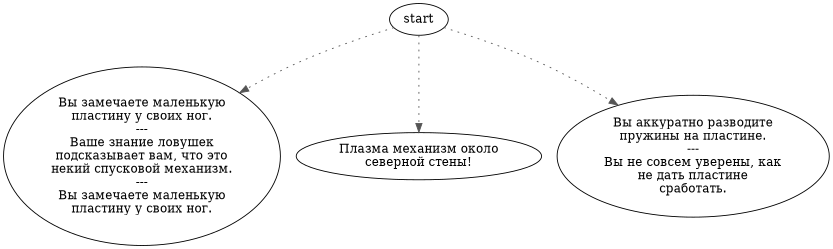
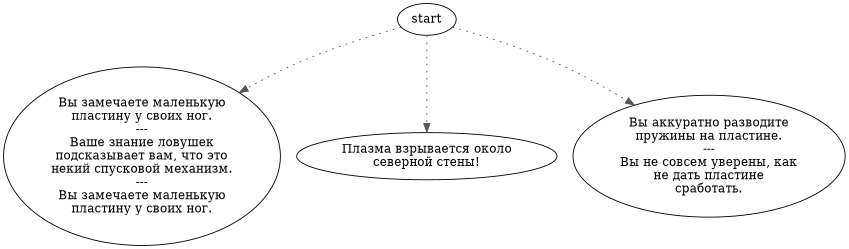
(419, 156) -> (427, 156)
